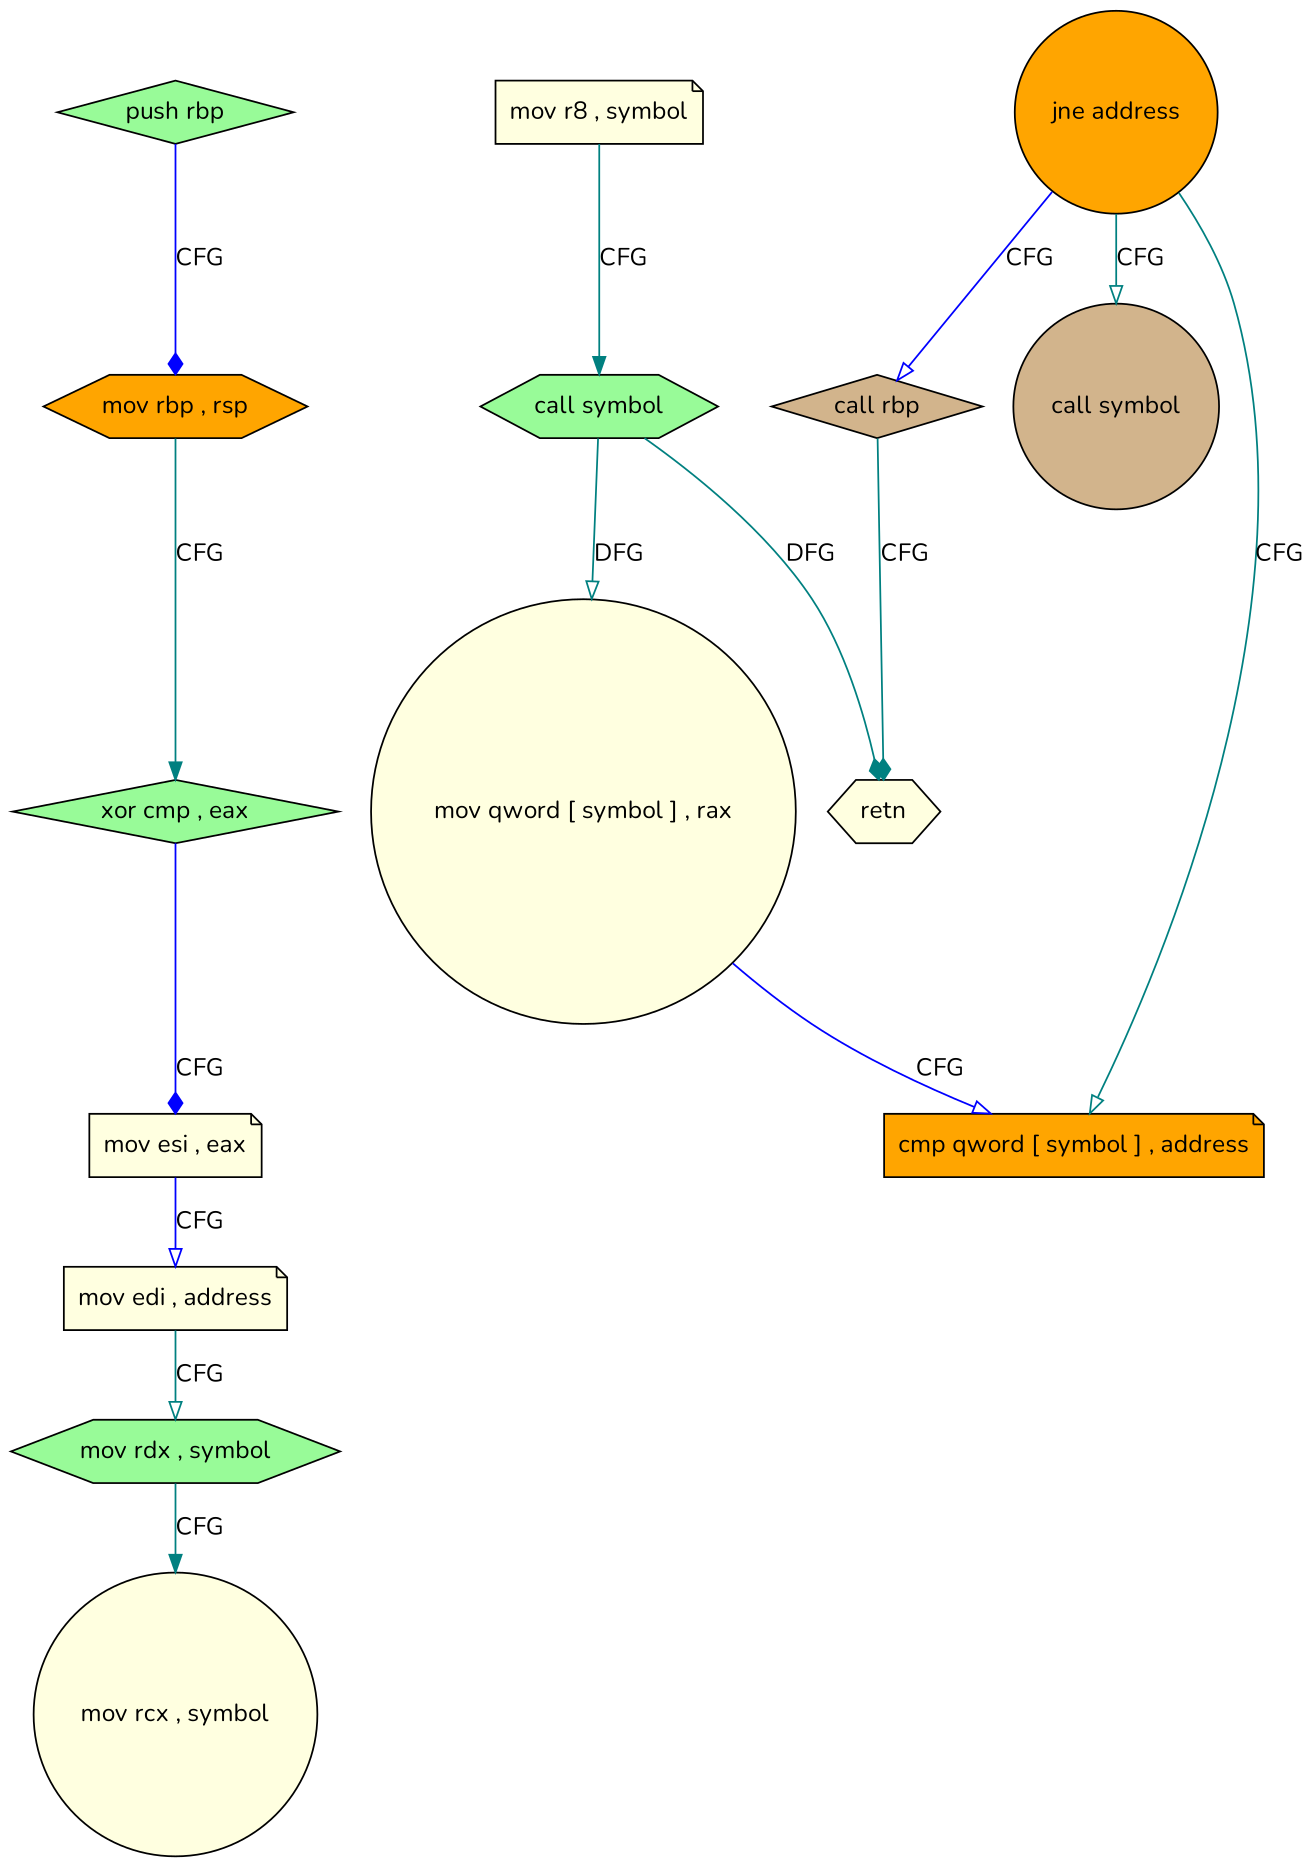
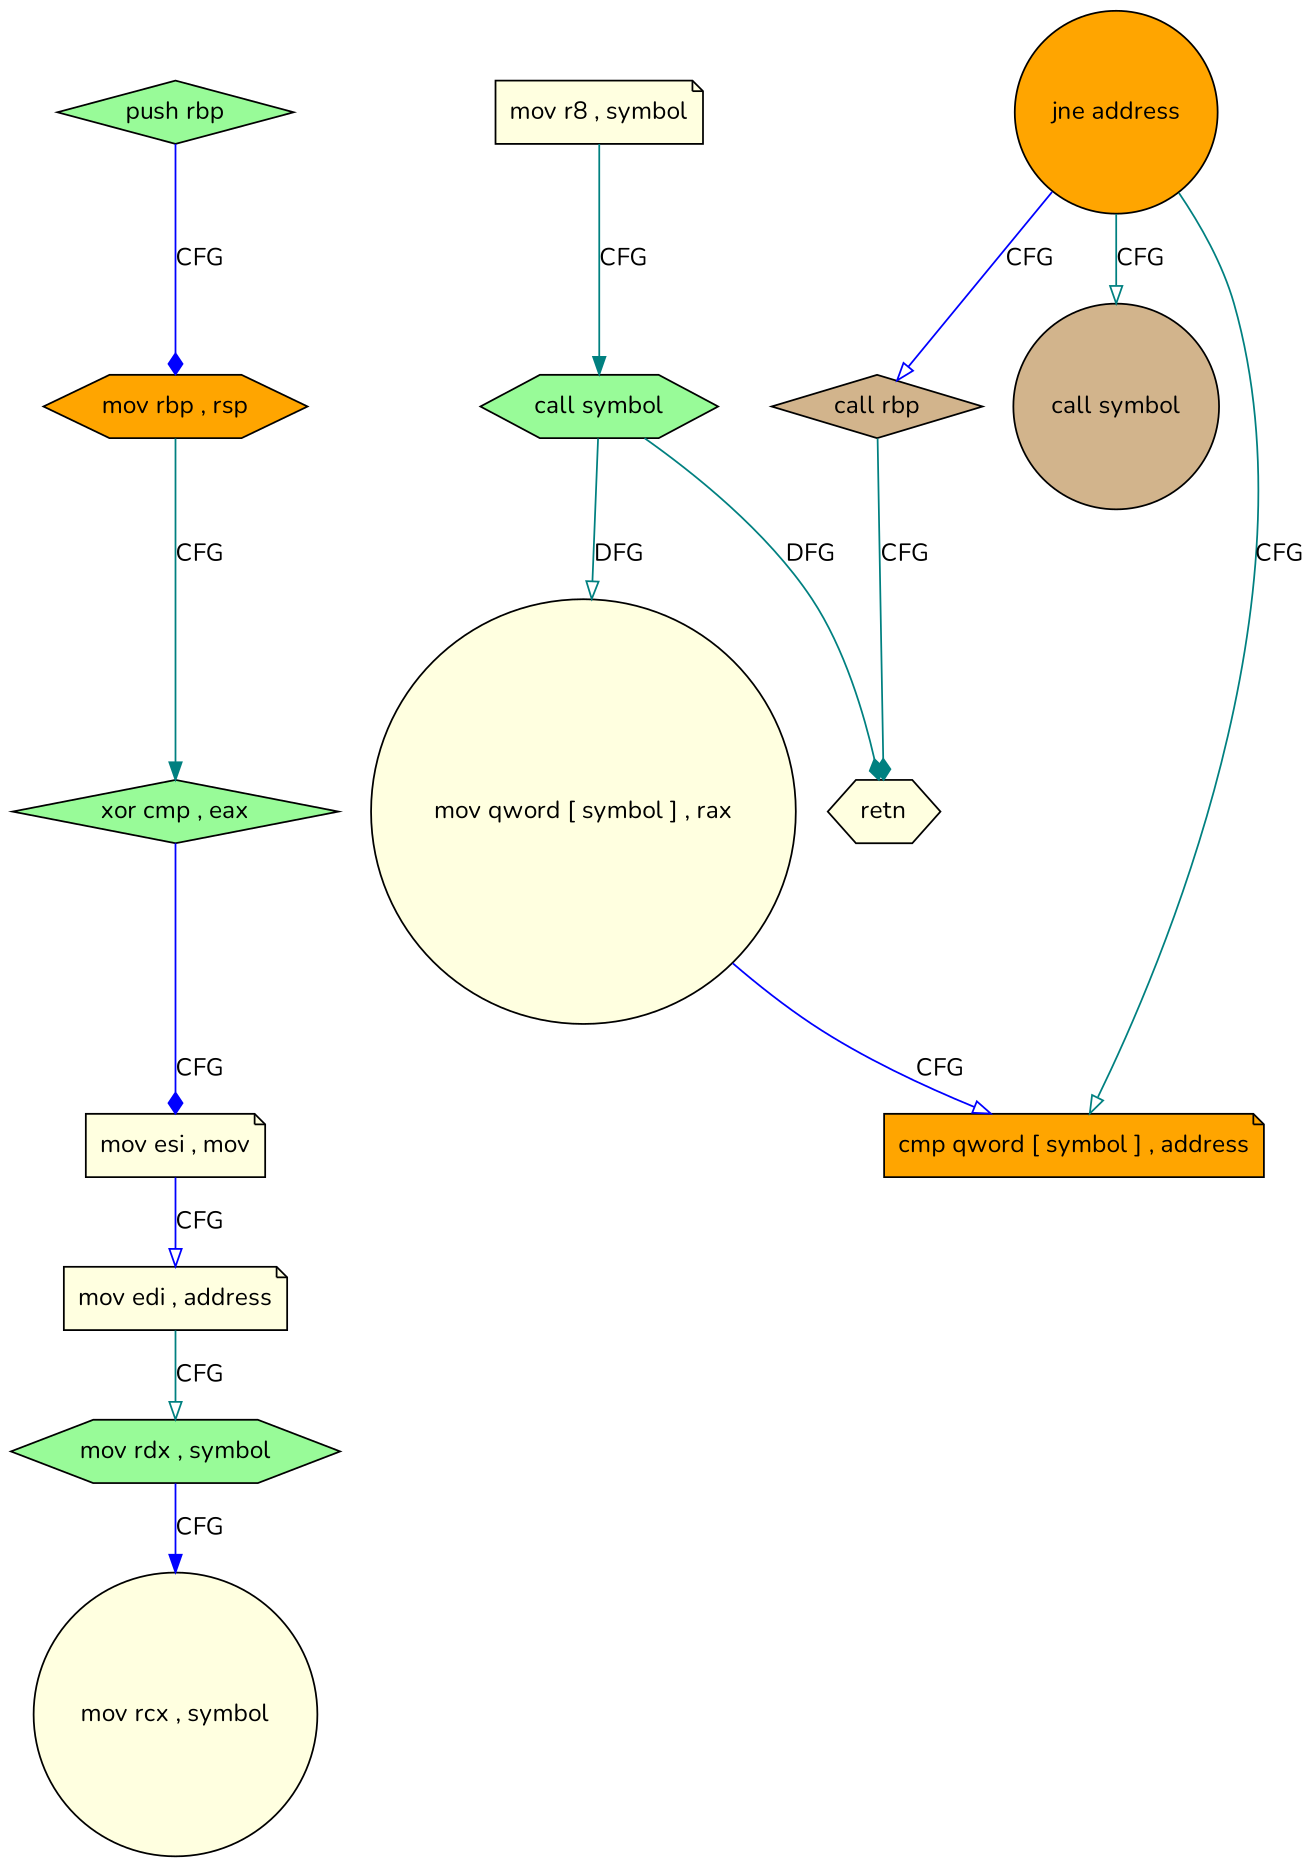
(176, 1145) -> (176, 1145)
(176, 1519) -> (176, 1519)
